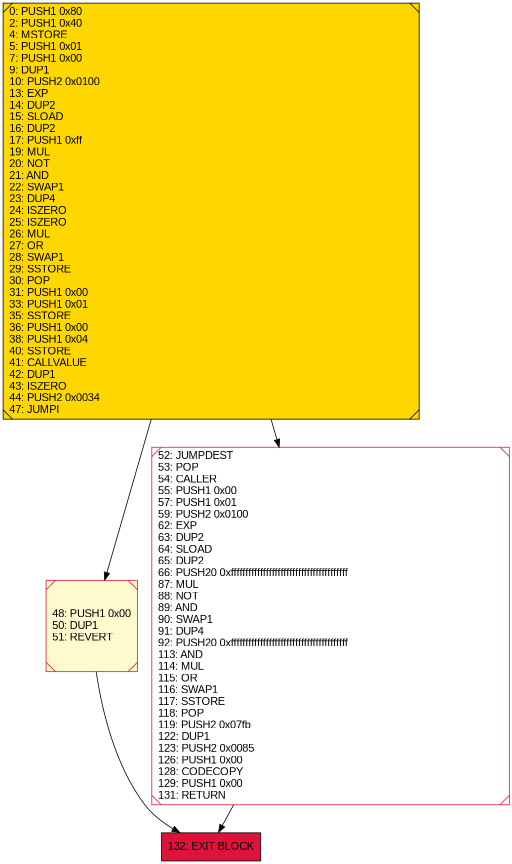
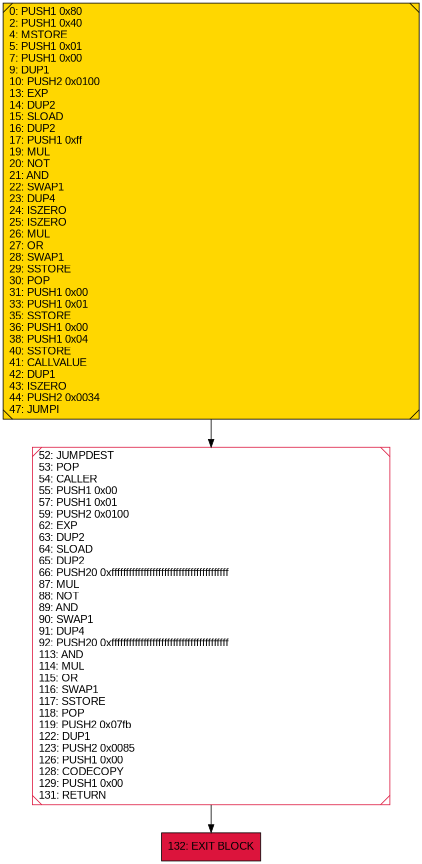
(92, 626) -> none
